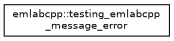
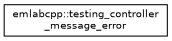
(87, 20) -> (86, 20)
